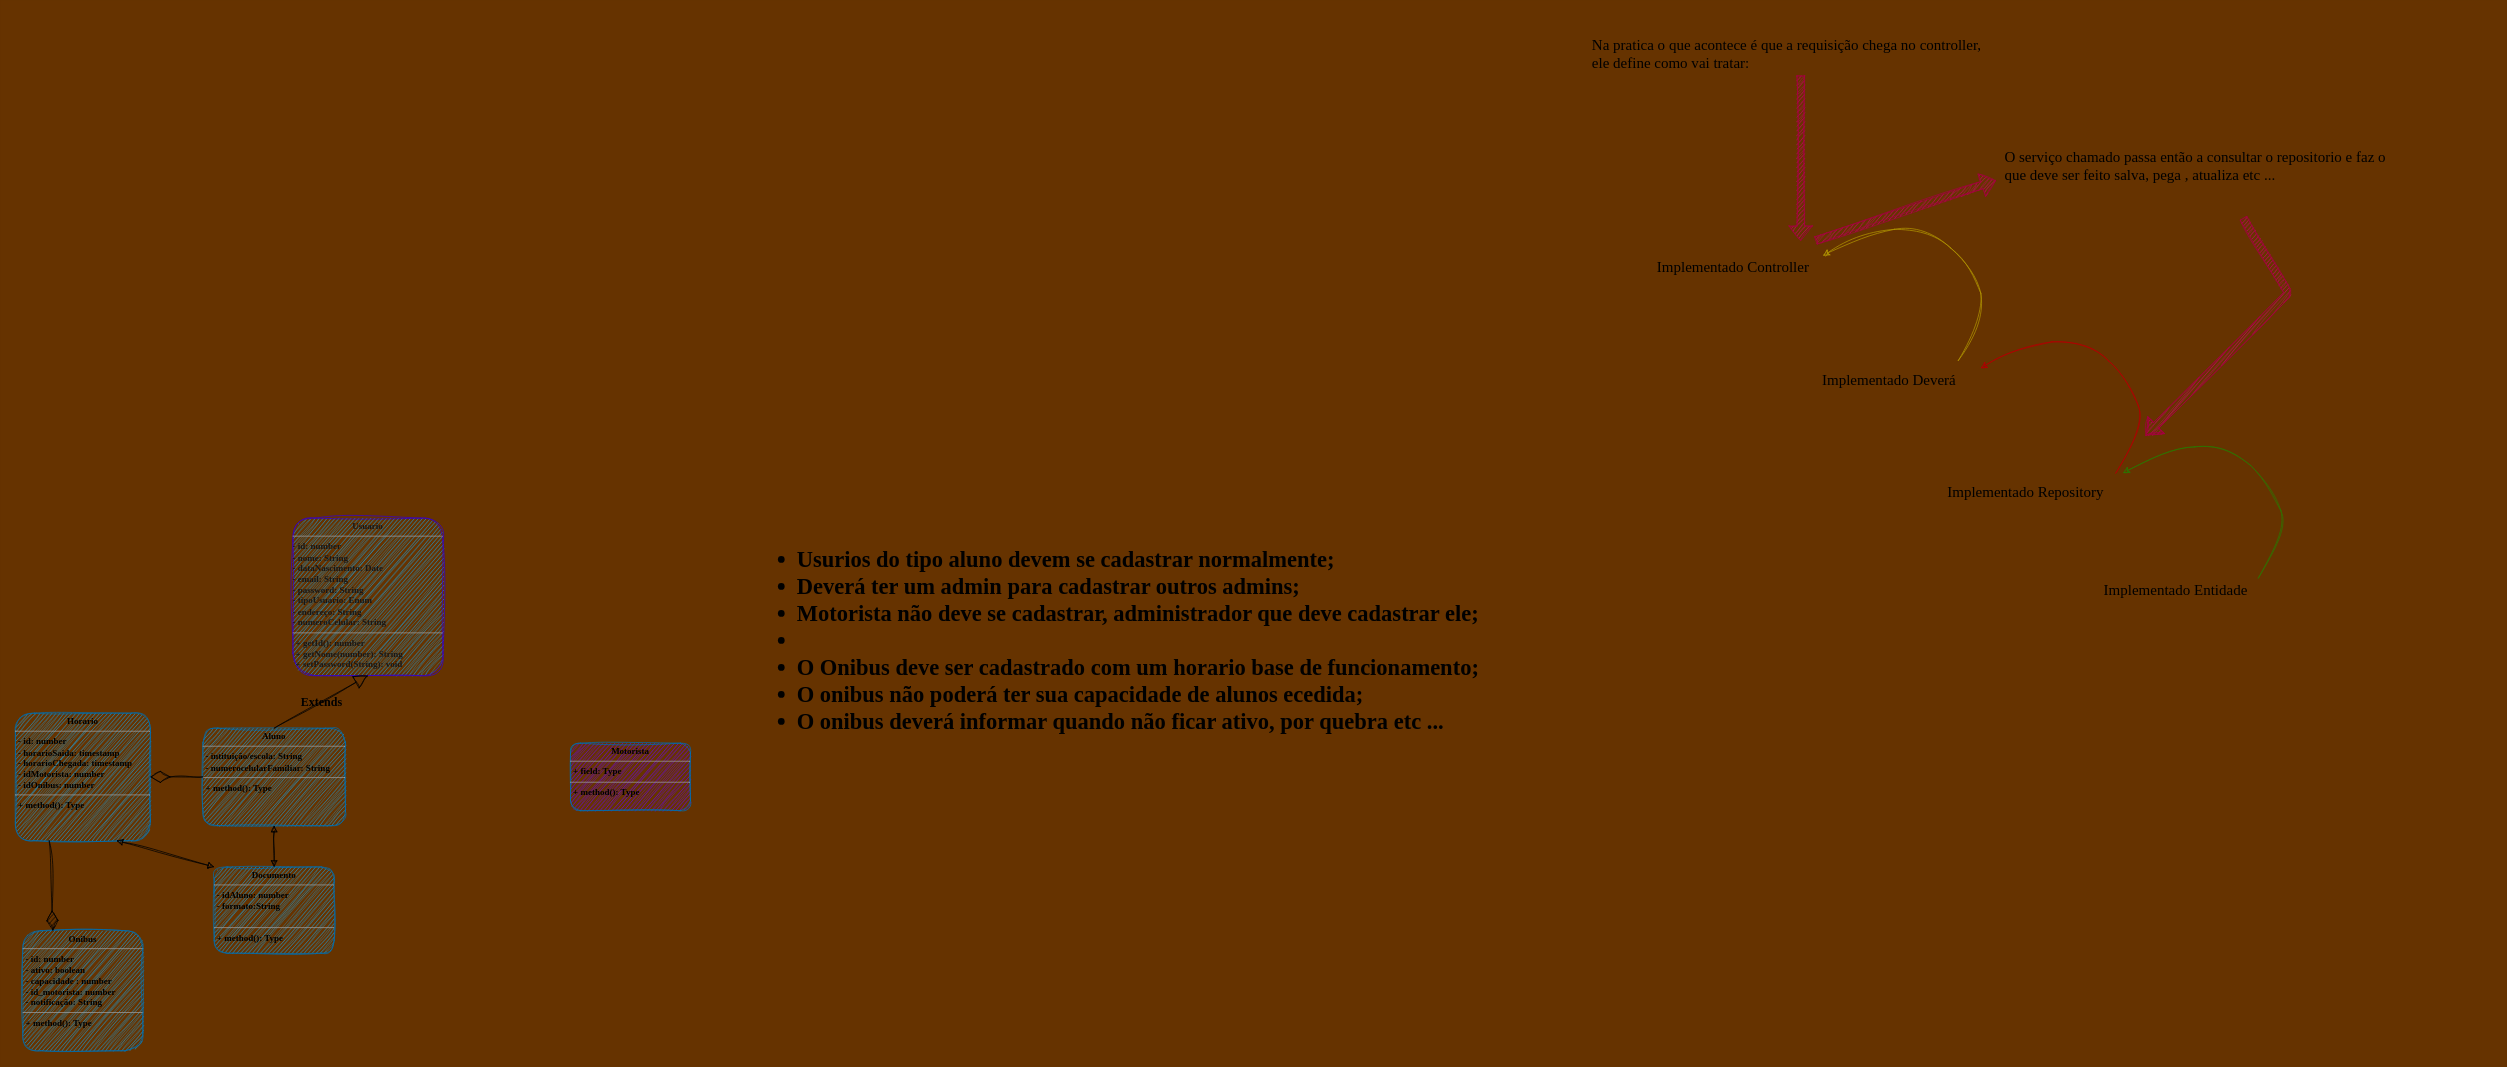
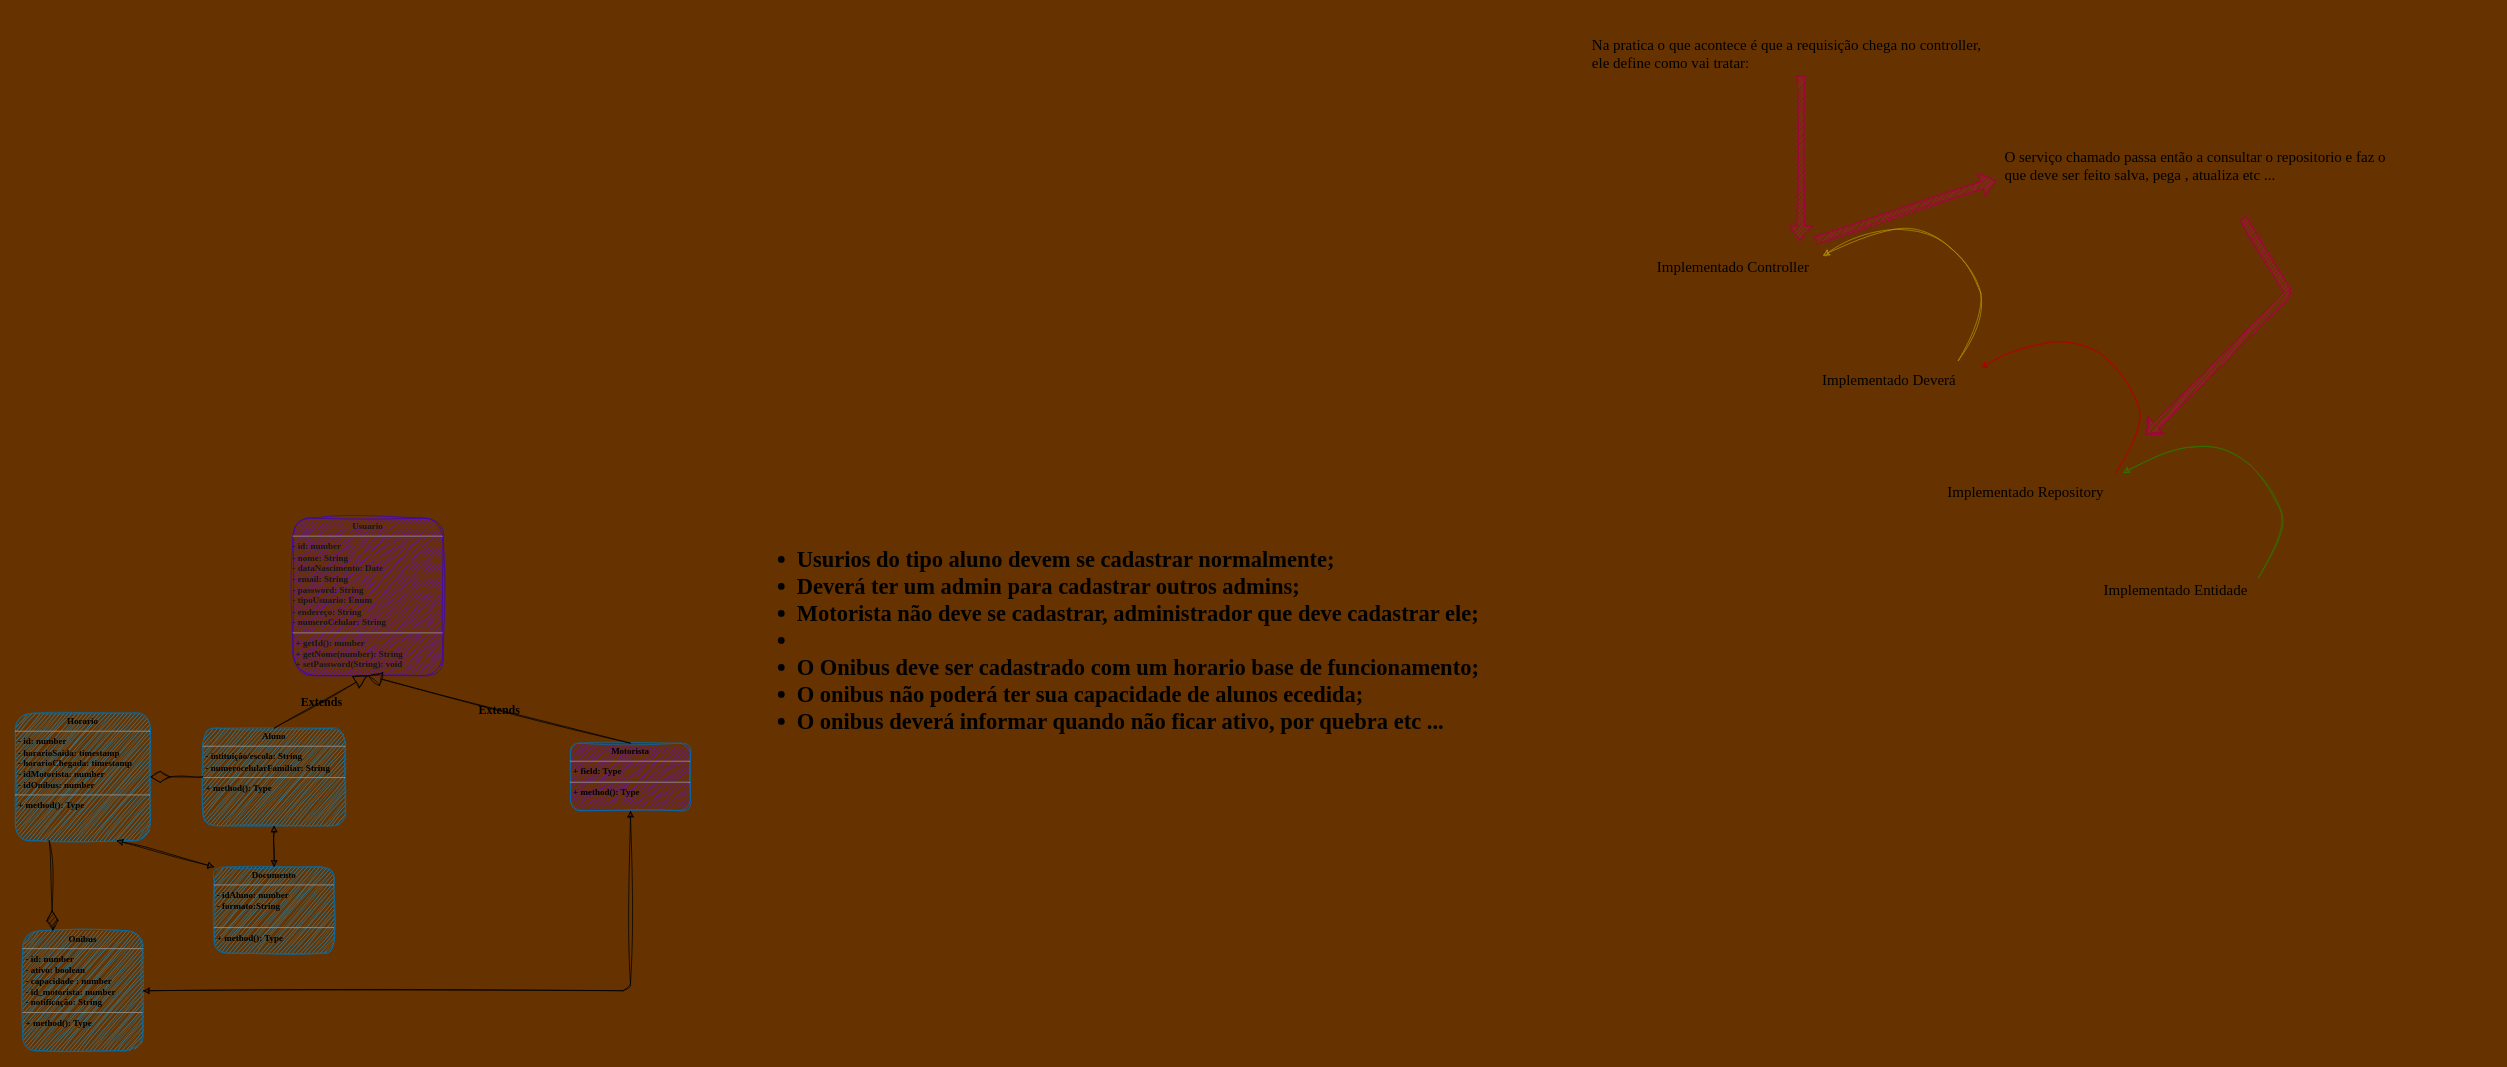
(368, 597) -> (368, 597)
none -> (504, 710)
none -> (405, 990)
